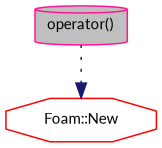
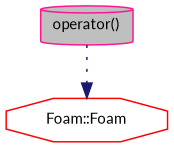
(81, 120) -> (87, 120)
